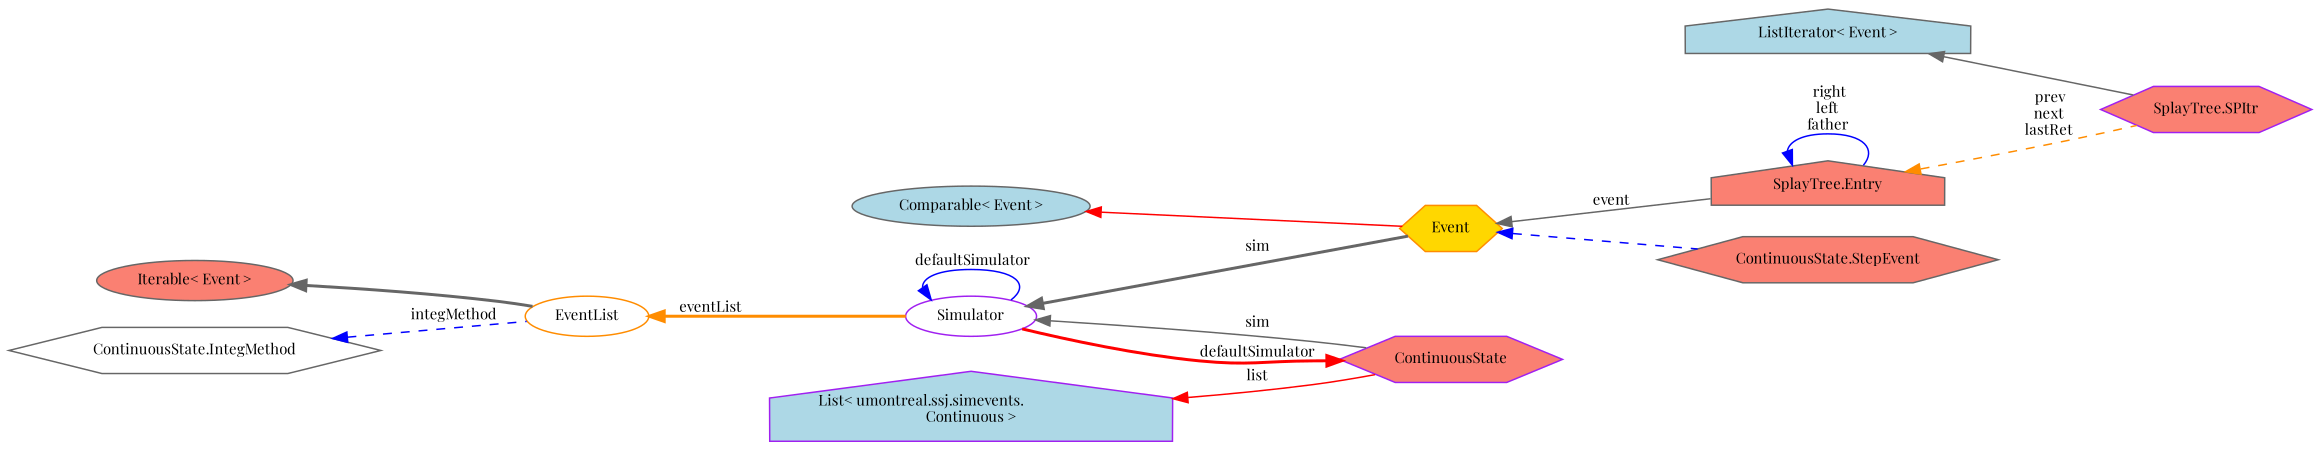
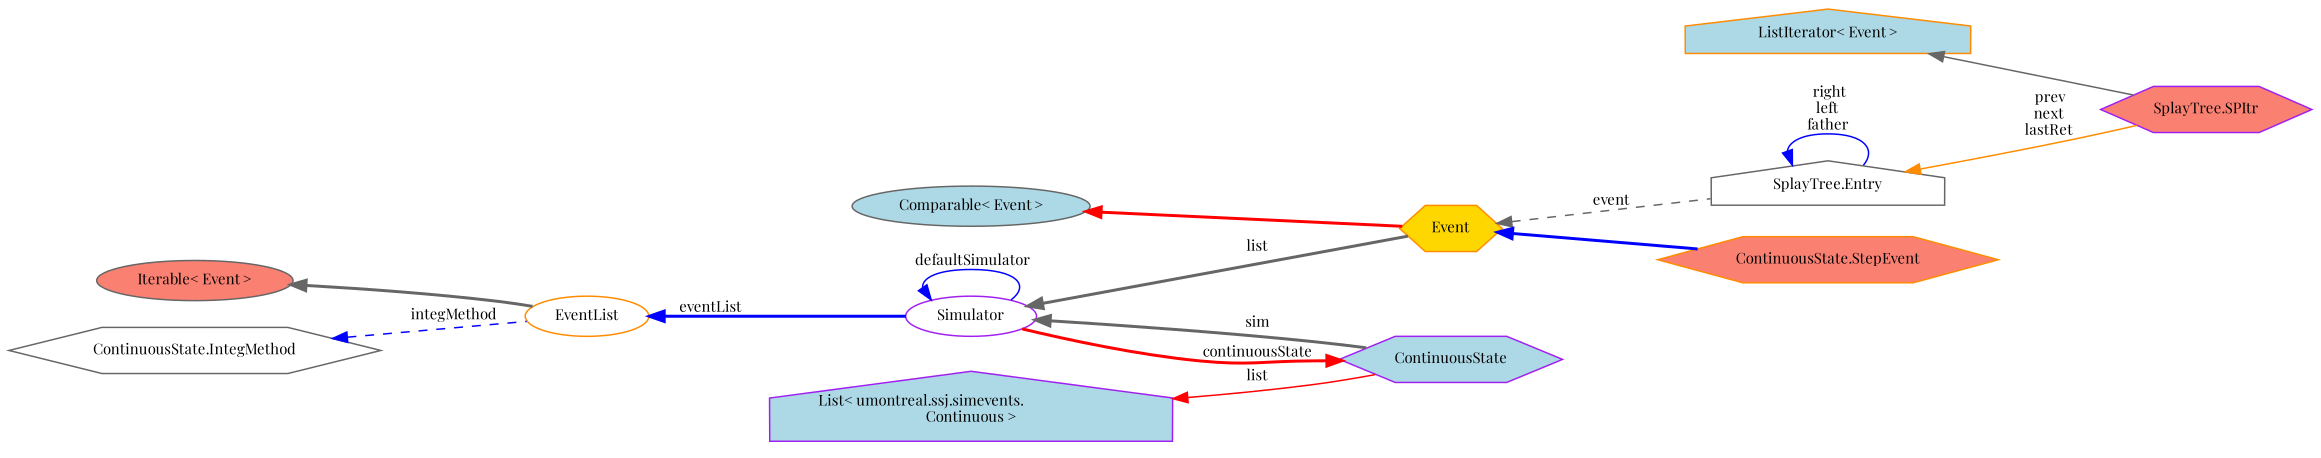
(1828, 34) -> (1828, 34)
(2029, 148) -> (2029, 148)
(1828, 185) -> (1828, 185)
(1611, 210) -> (1611, 210)
(1252, 219) -> (1252, 219)
(1605, 241) -> (1605, 241)
(1256, 247) -> (1256, 247)
(1828, 260) -> (1828, 260)
(785, 316) -> (785, 316)
(1208, 332) -> (1208, 332)
(1256, 353) -> (1256, 353)
(1451, 359) -> (1451, 359)
